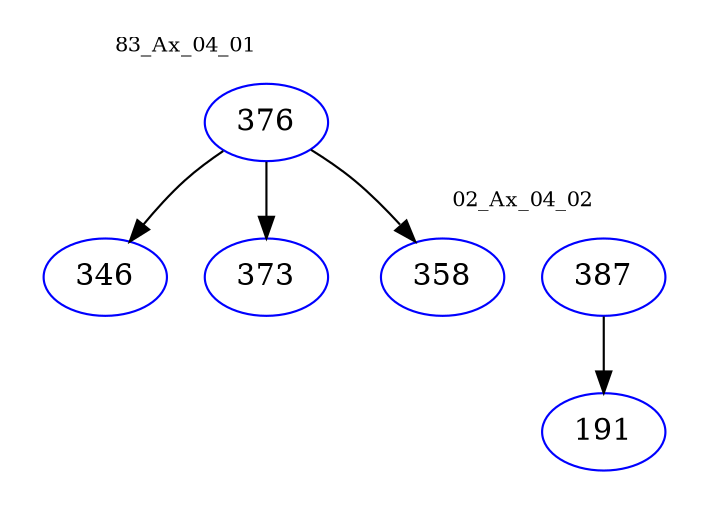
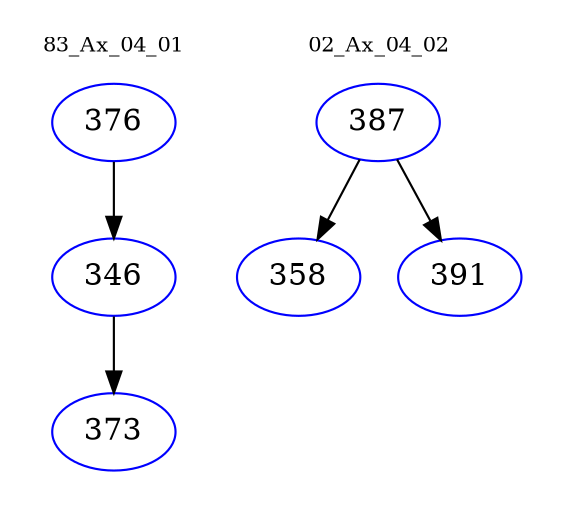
(266, 189) -> (114, 344)
(378, 202) -> (344, 190)
(604, 432) -> (460, 277)
